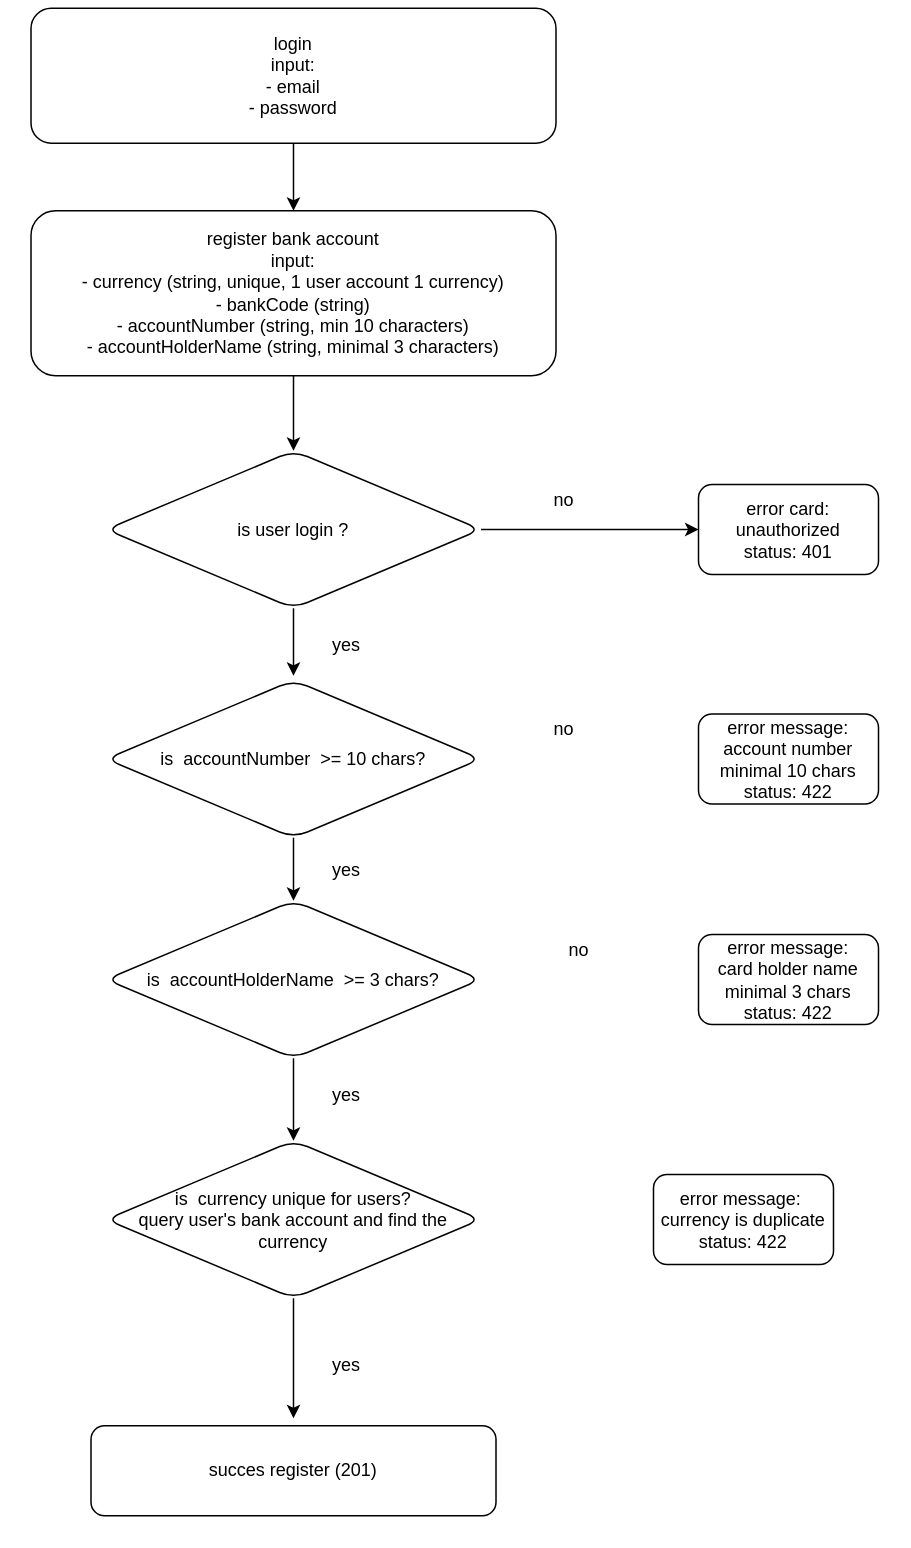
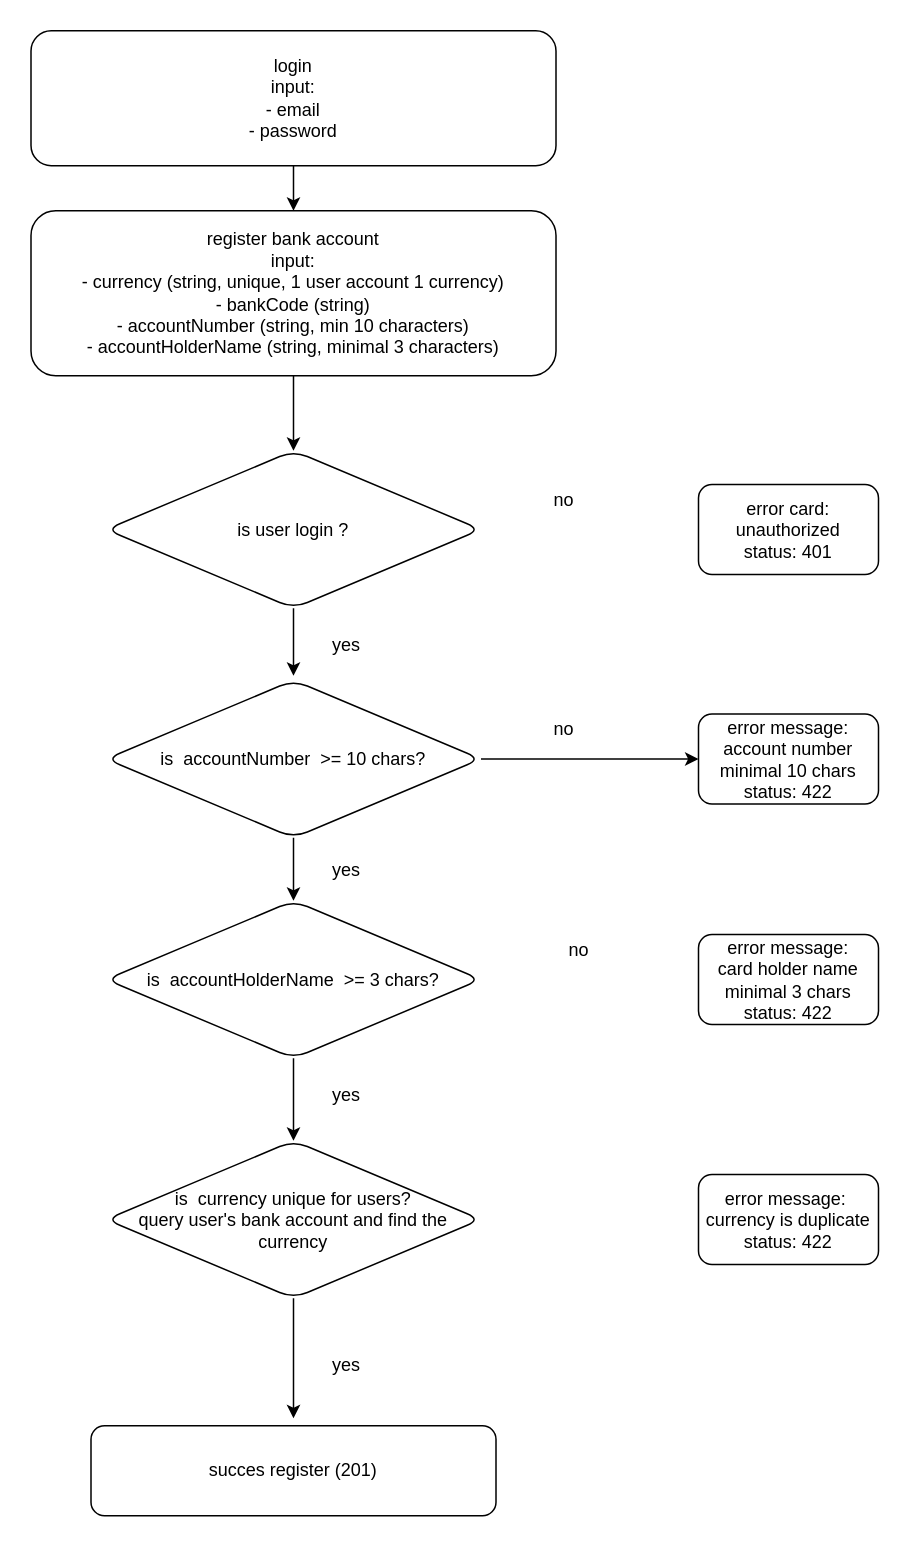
(293, 76) -> (293, 98)
(584, 530) -> none
none -> (584, 759)
(743, 1220) -> (788, 1220)
